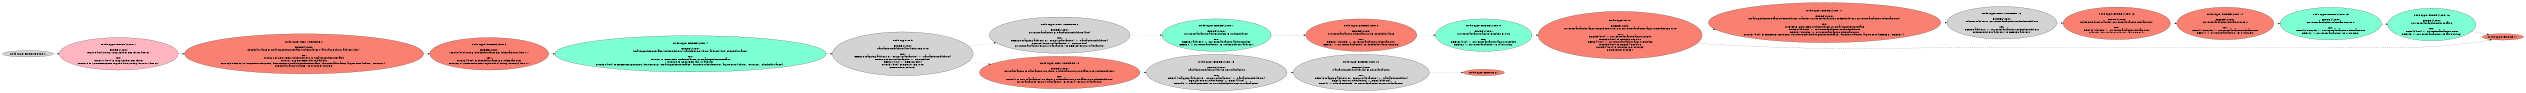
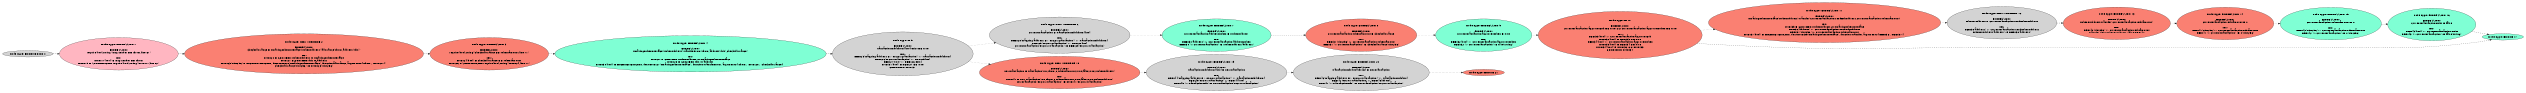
(2503, 37) -> (2503, 37)
